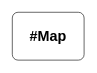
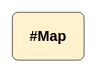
(48, 36) -> (48, 36)
